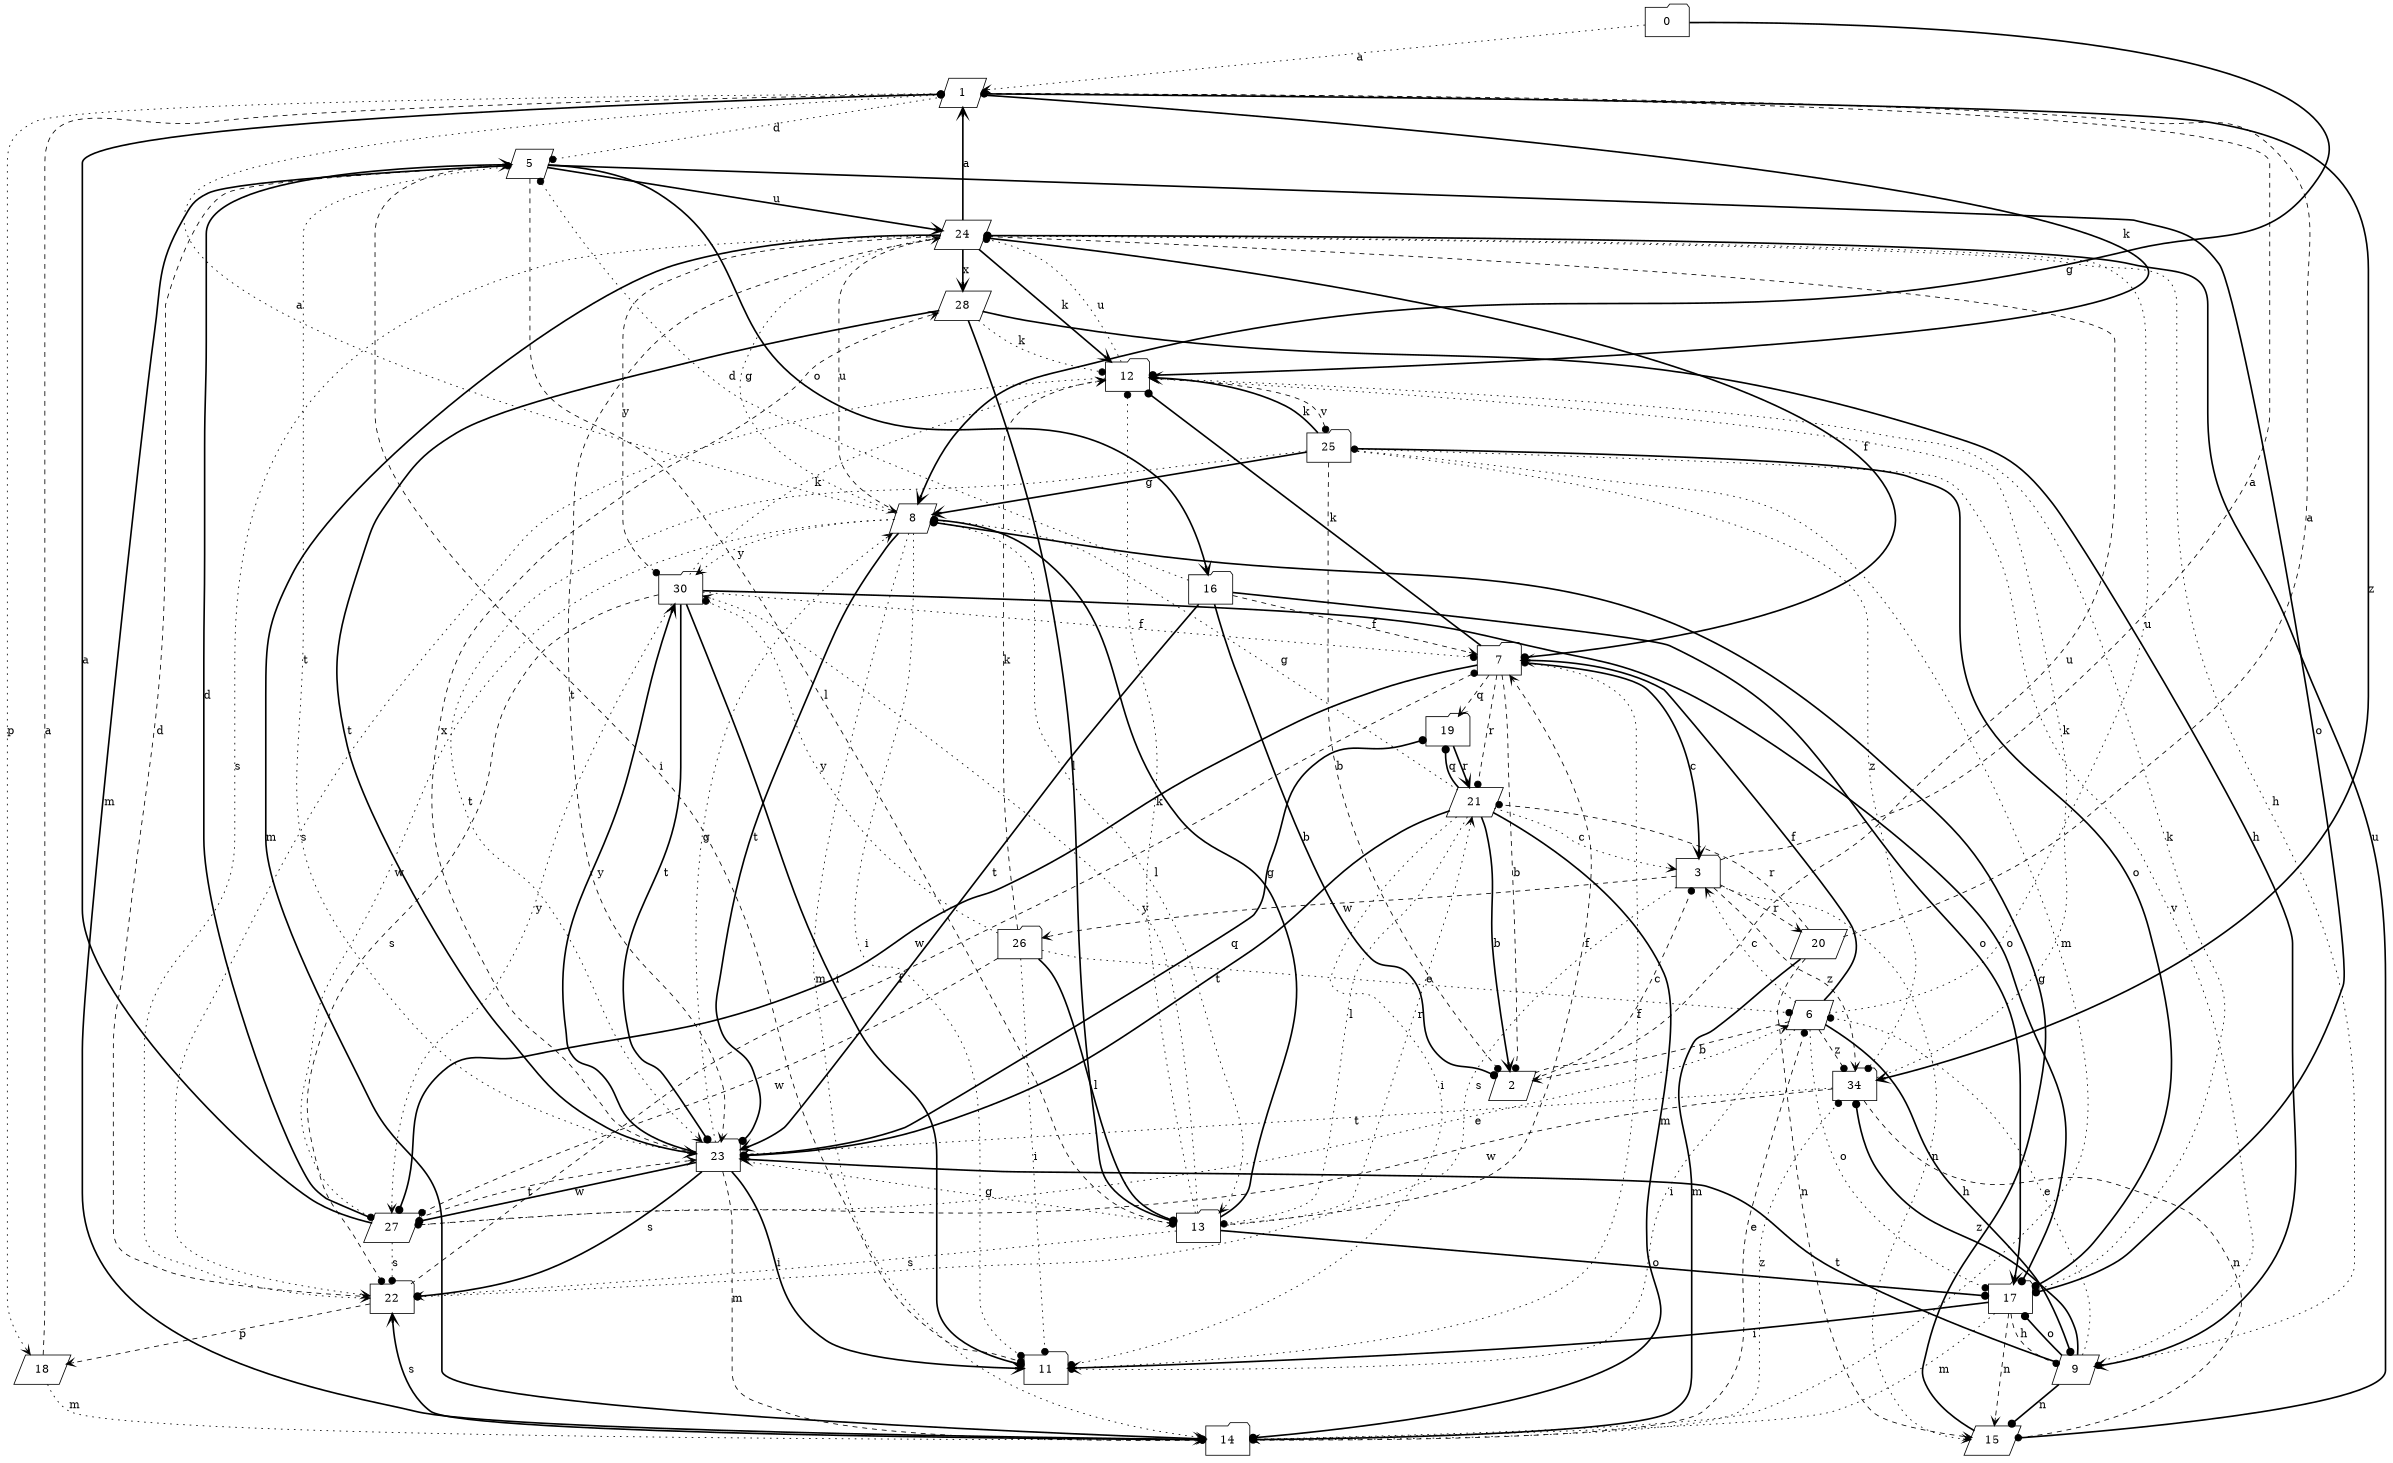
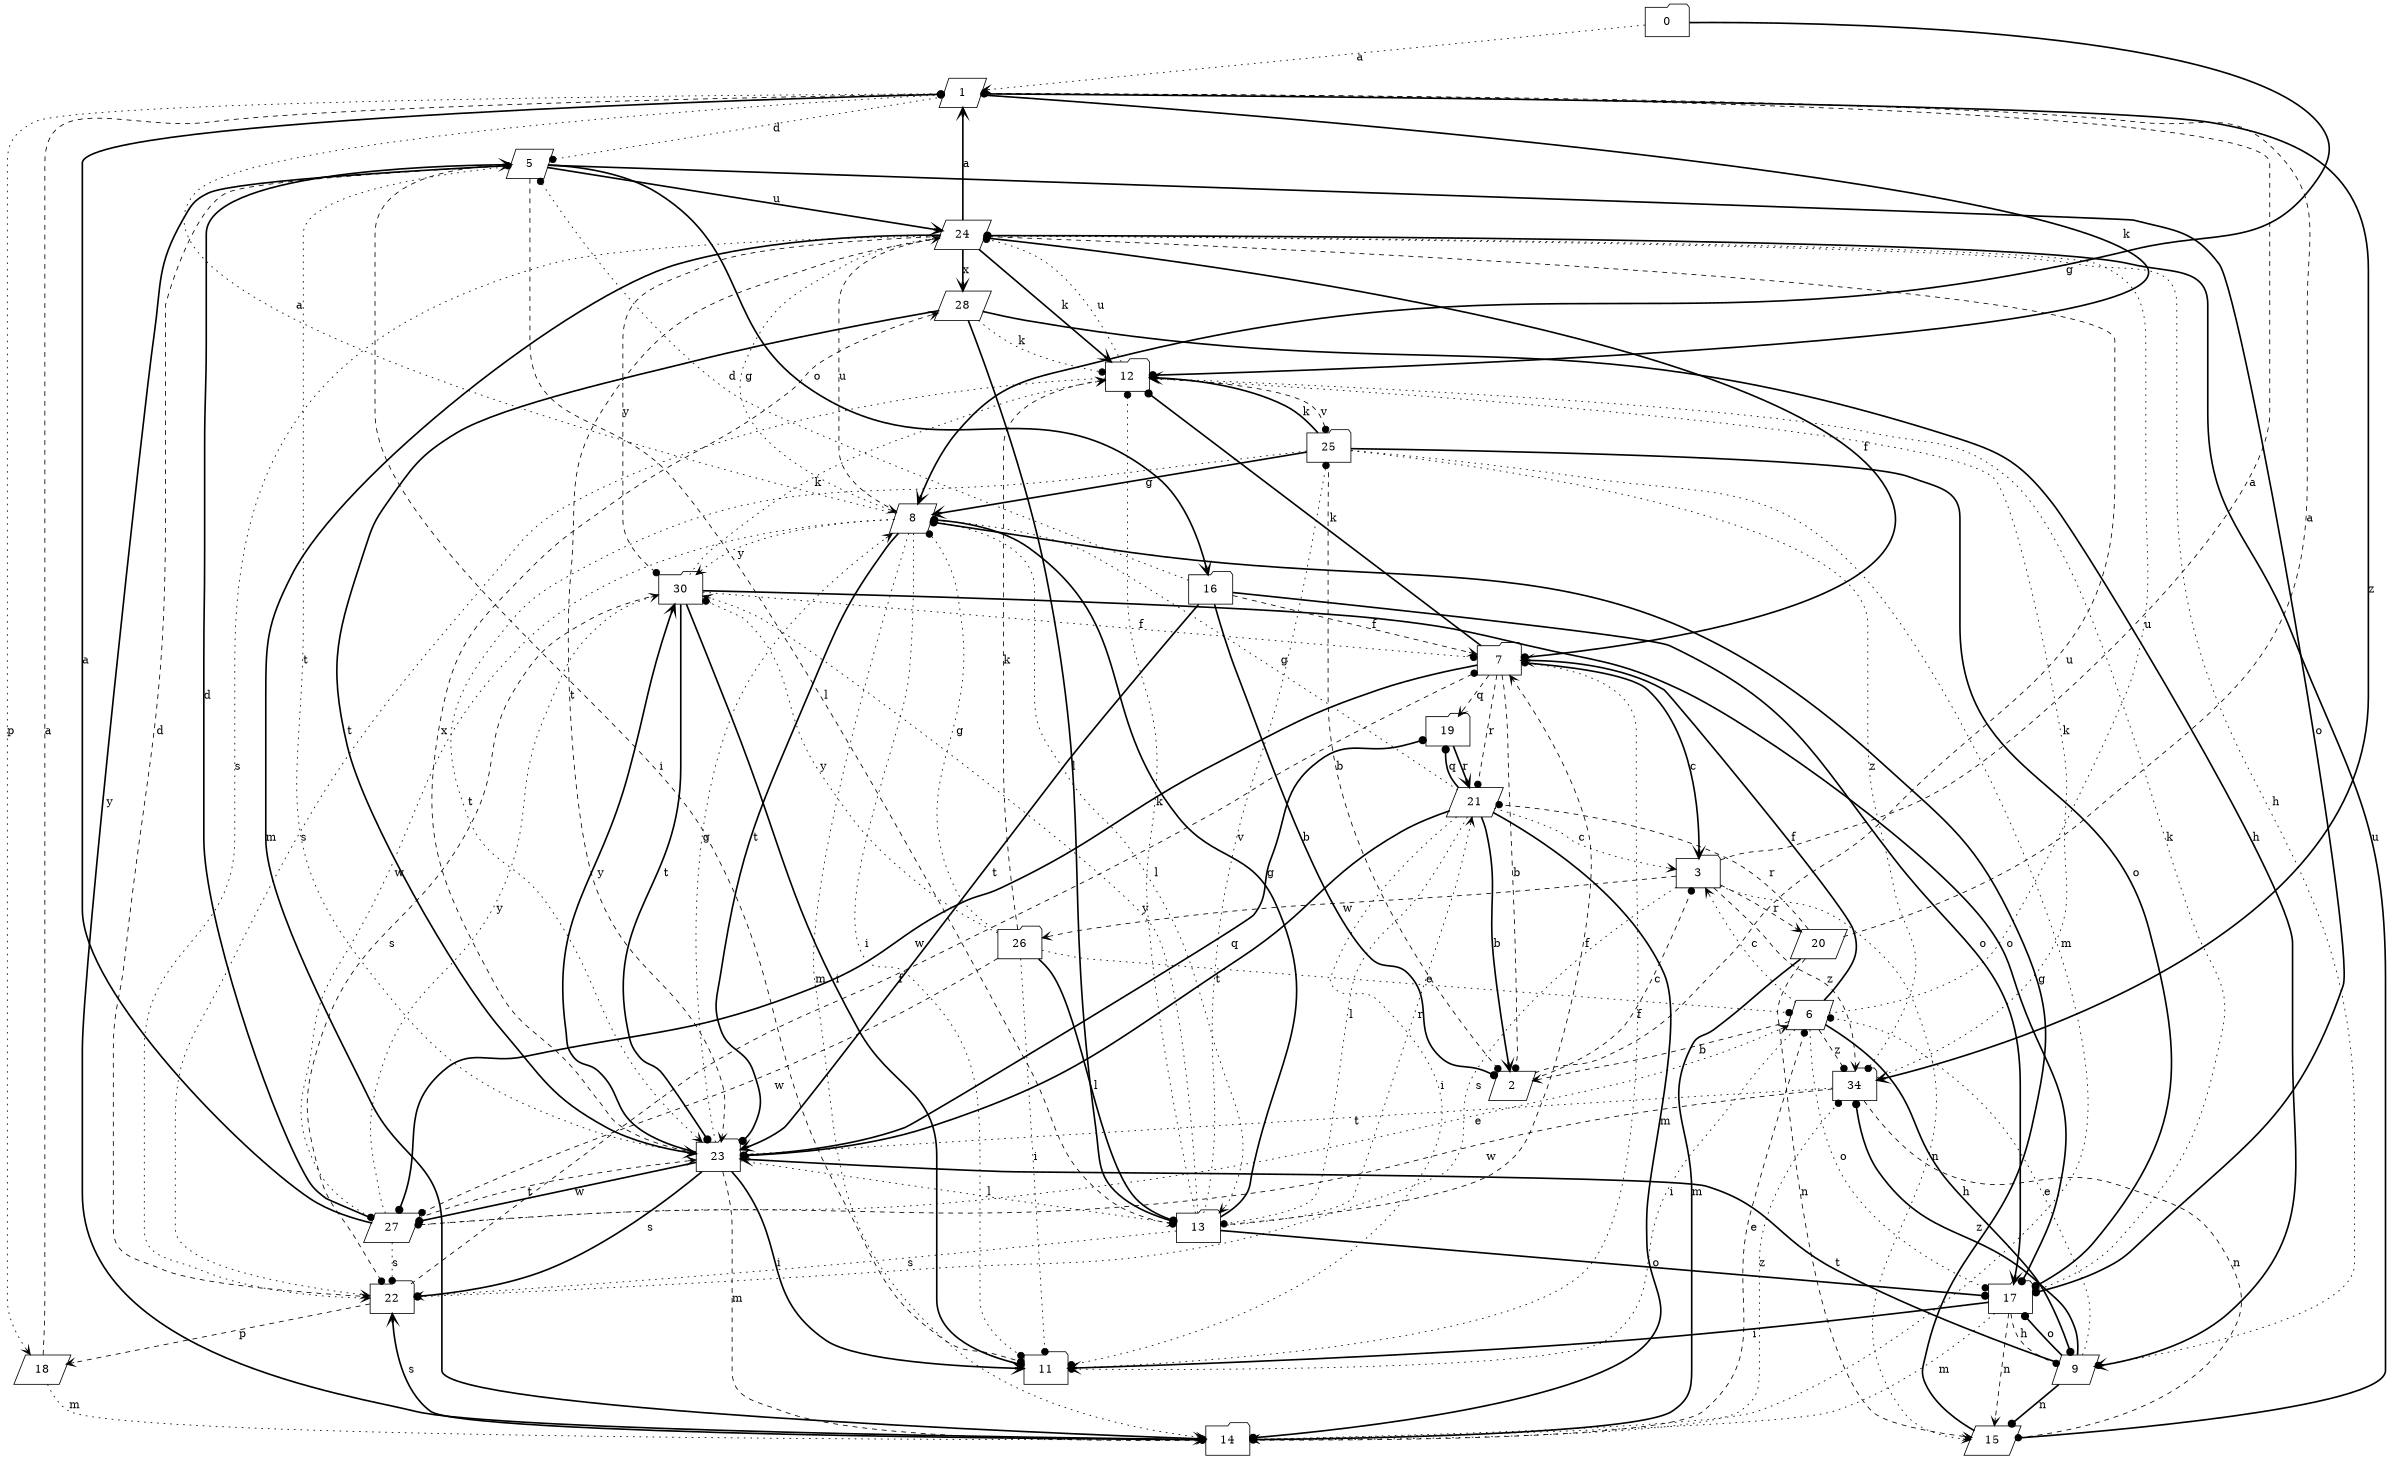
(2045, 725) -> (1237, 837)
none -> (950, 741)
(110, 802) -> (110, 802)
(533, 911) -> (498, 898)
(989, 1192) -> (989, 1192)
